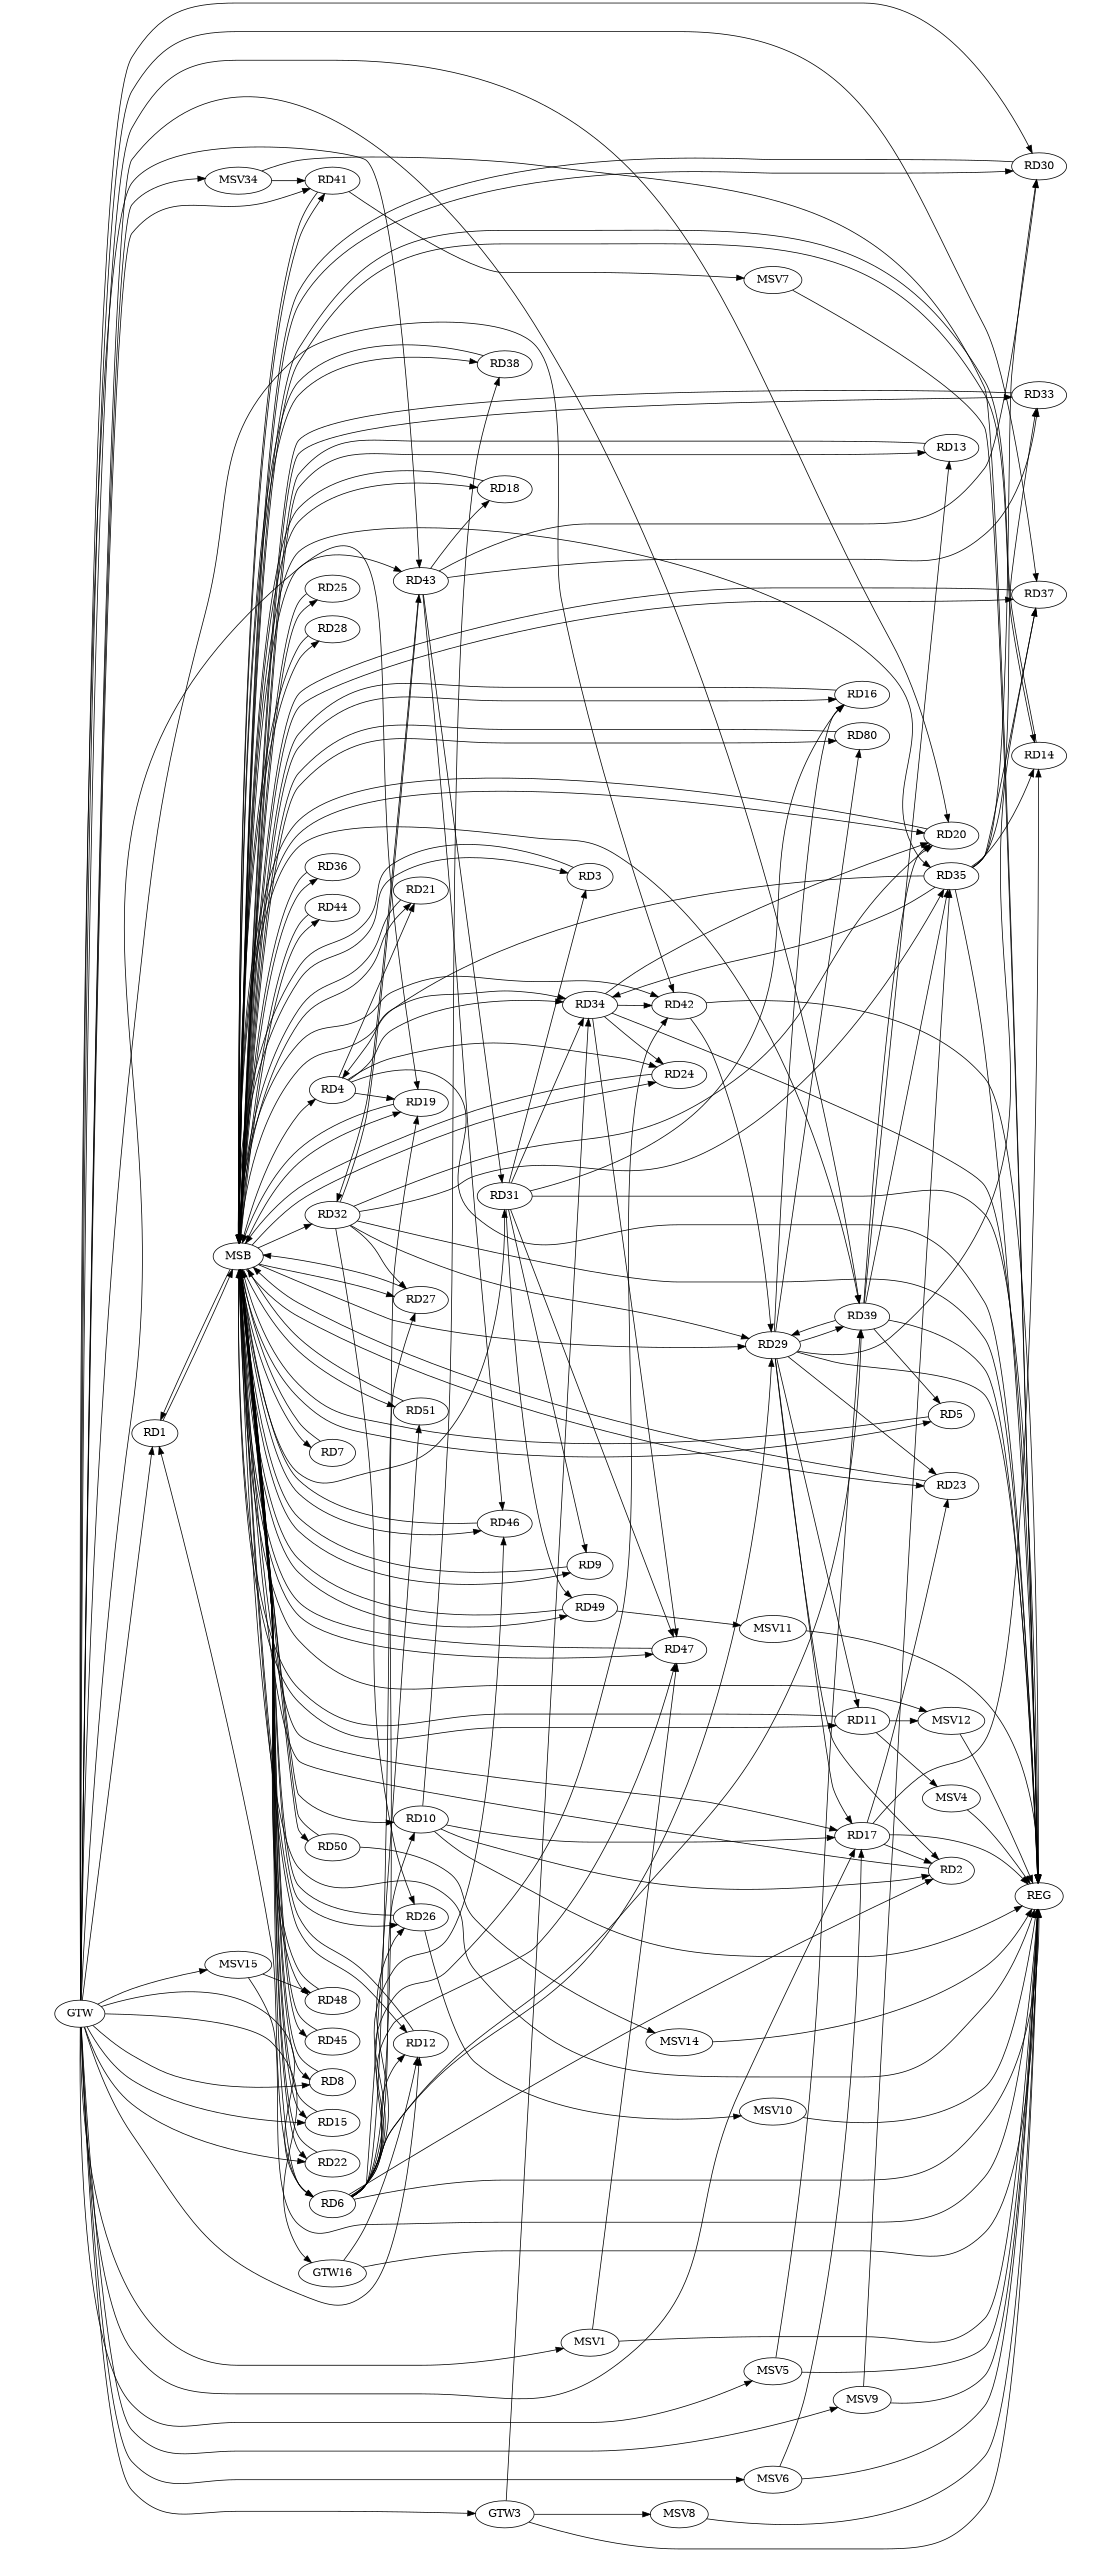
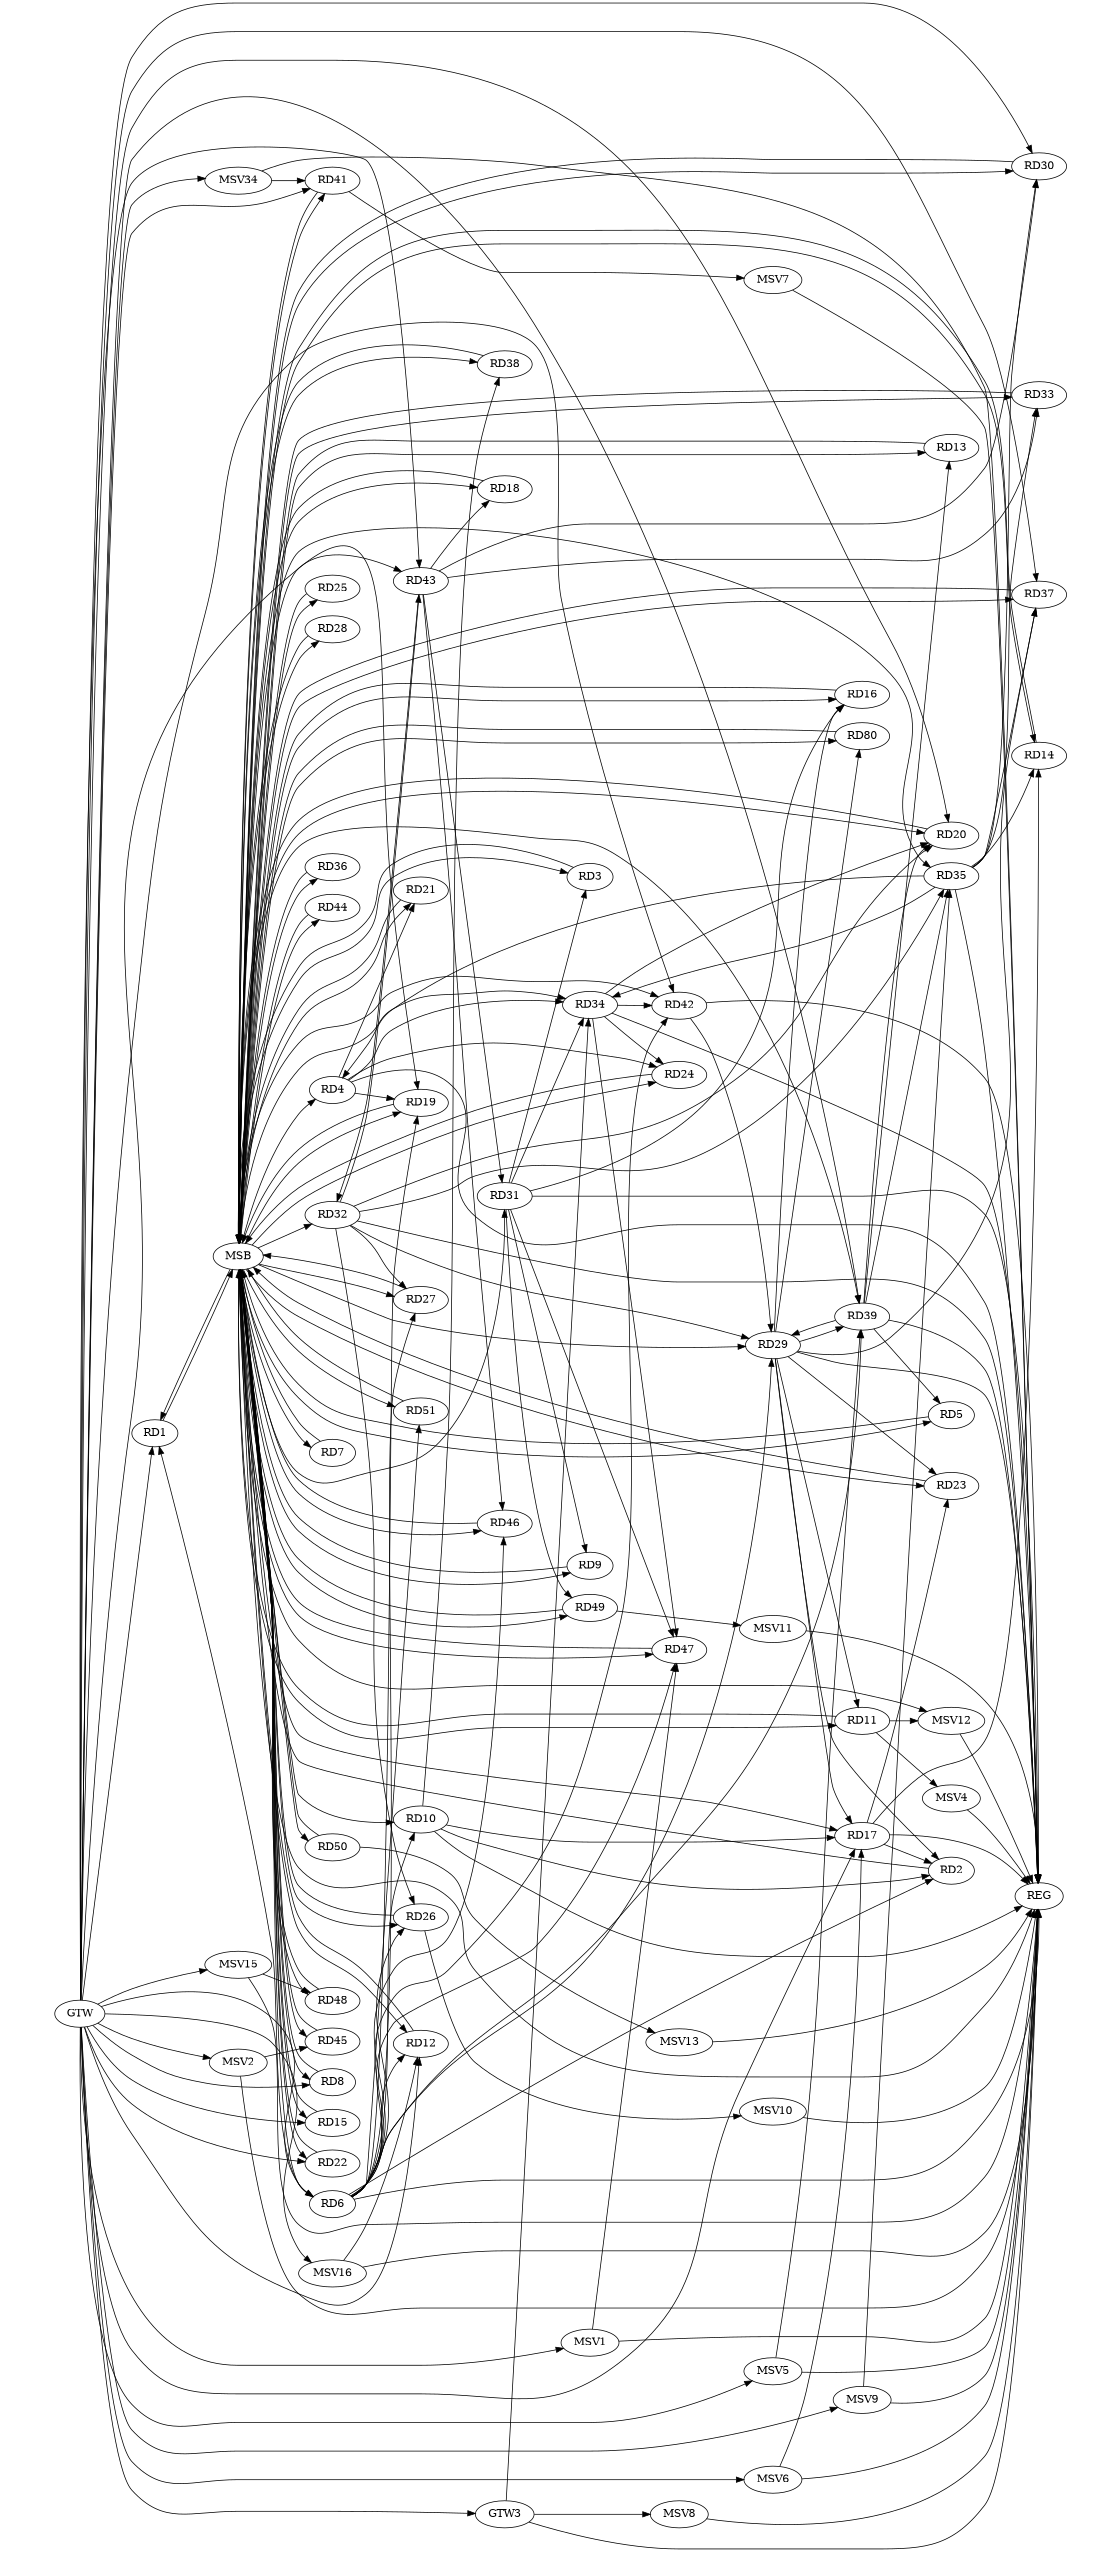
(679, 2042) -> (679, 2042)
none -> (238, 2063)
(332, 2273) -> (332, 2273)
